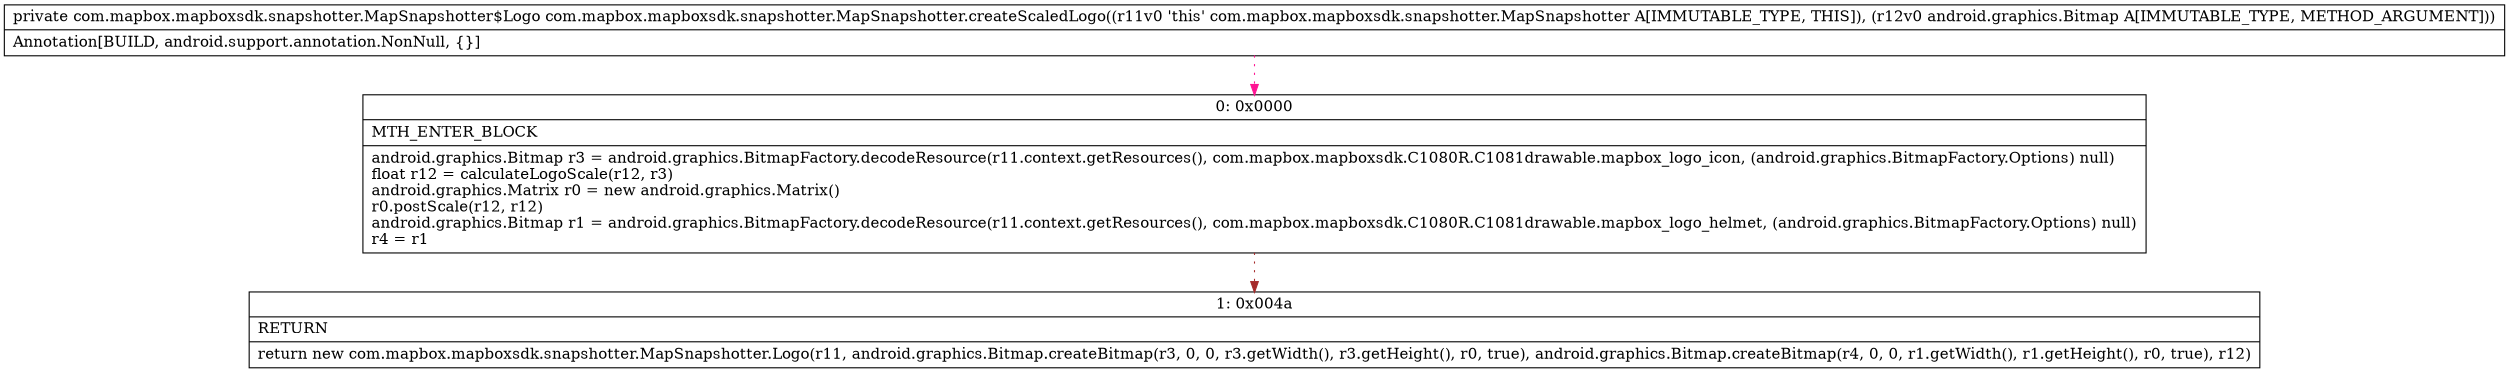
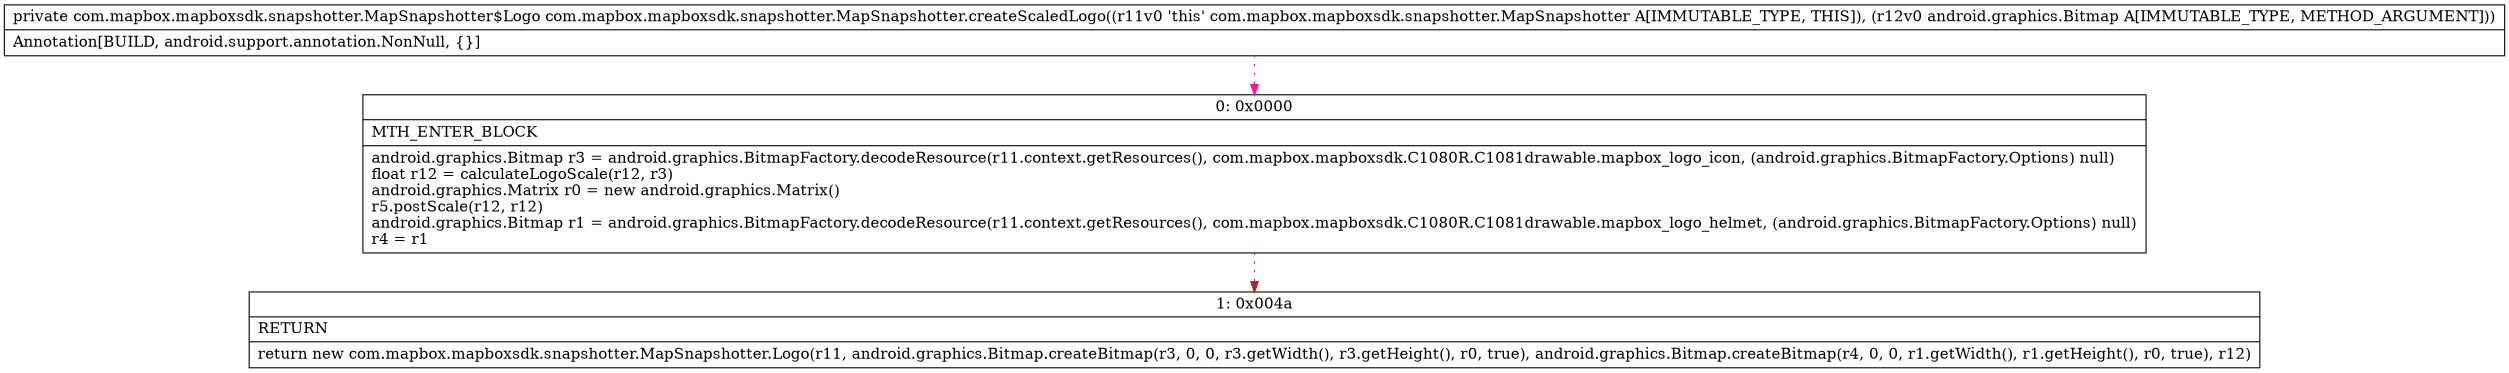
(458, 207) -> (458, 207)
